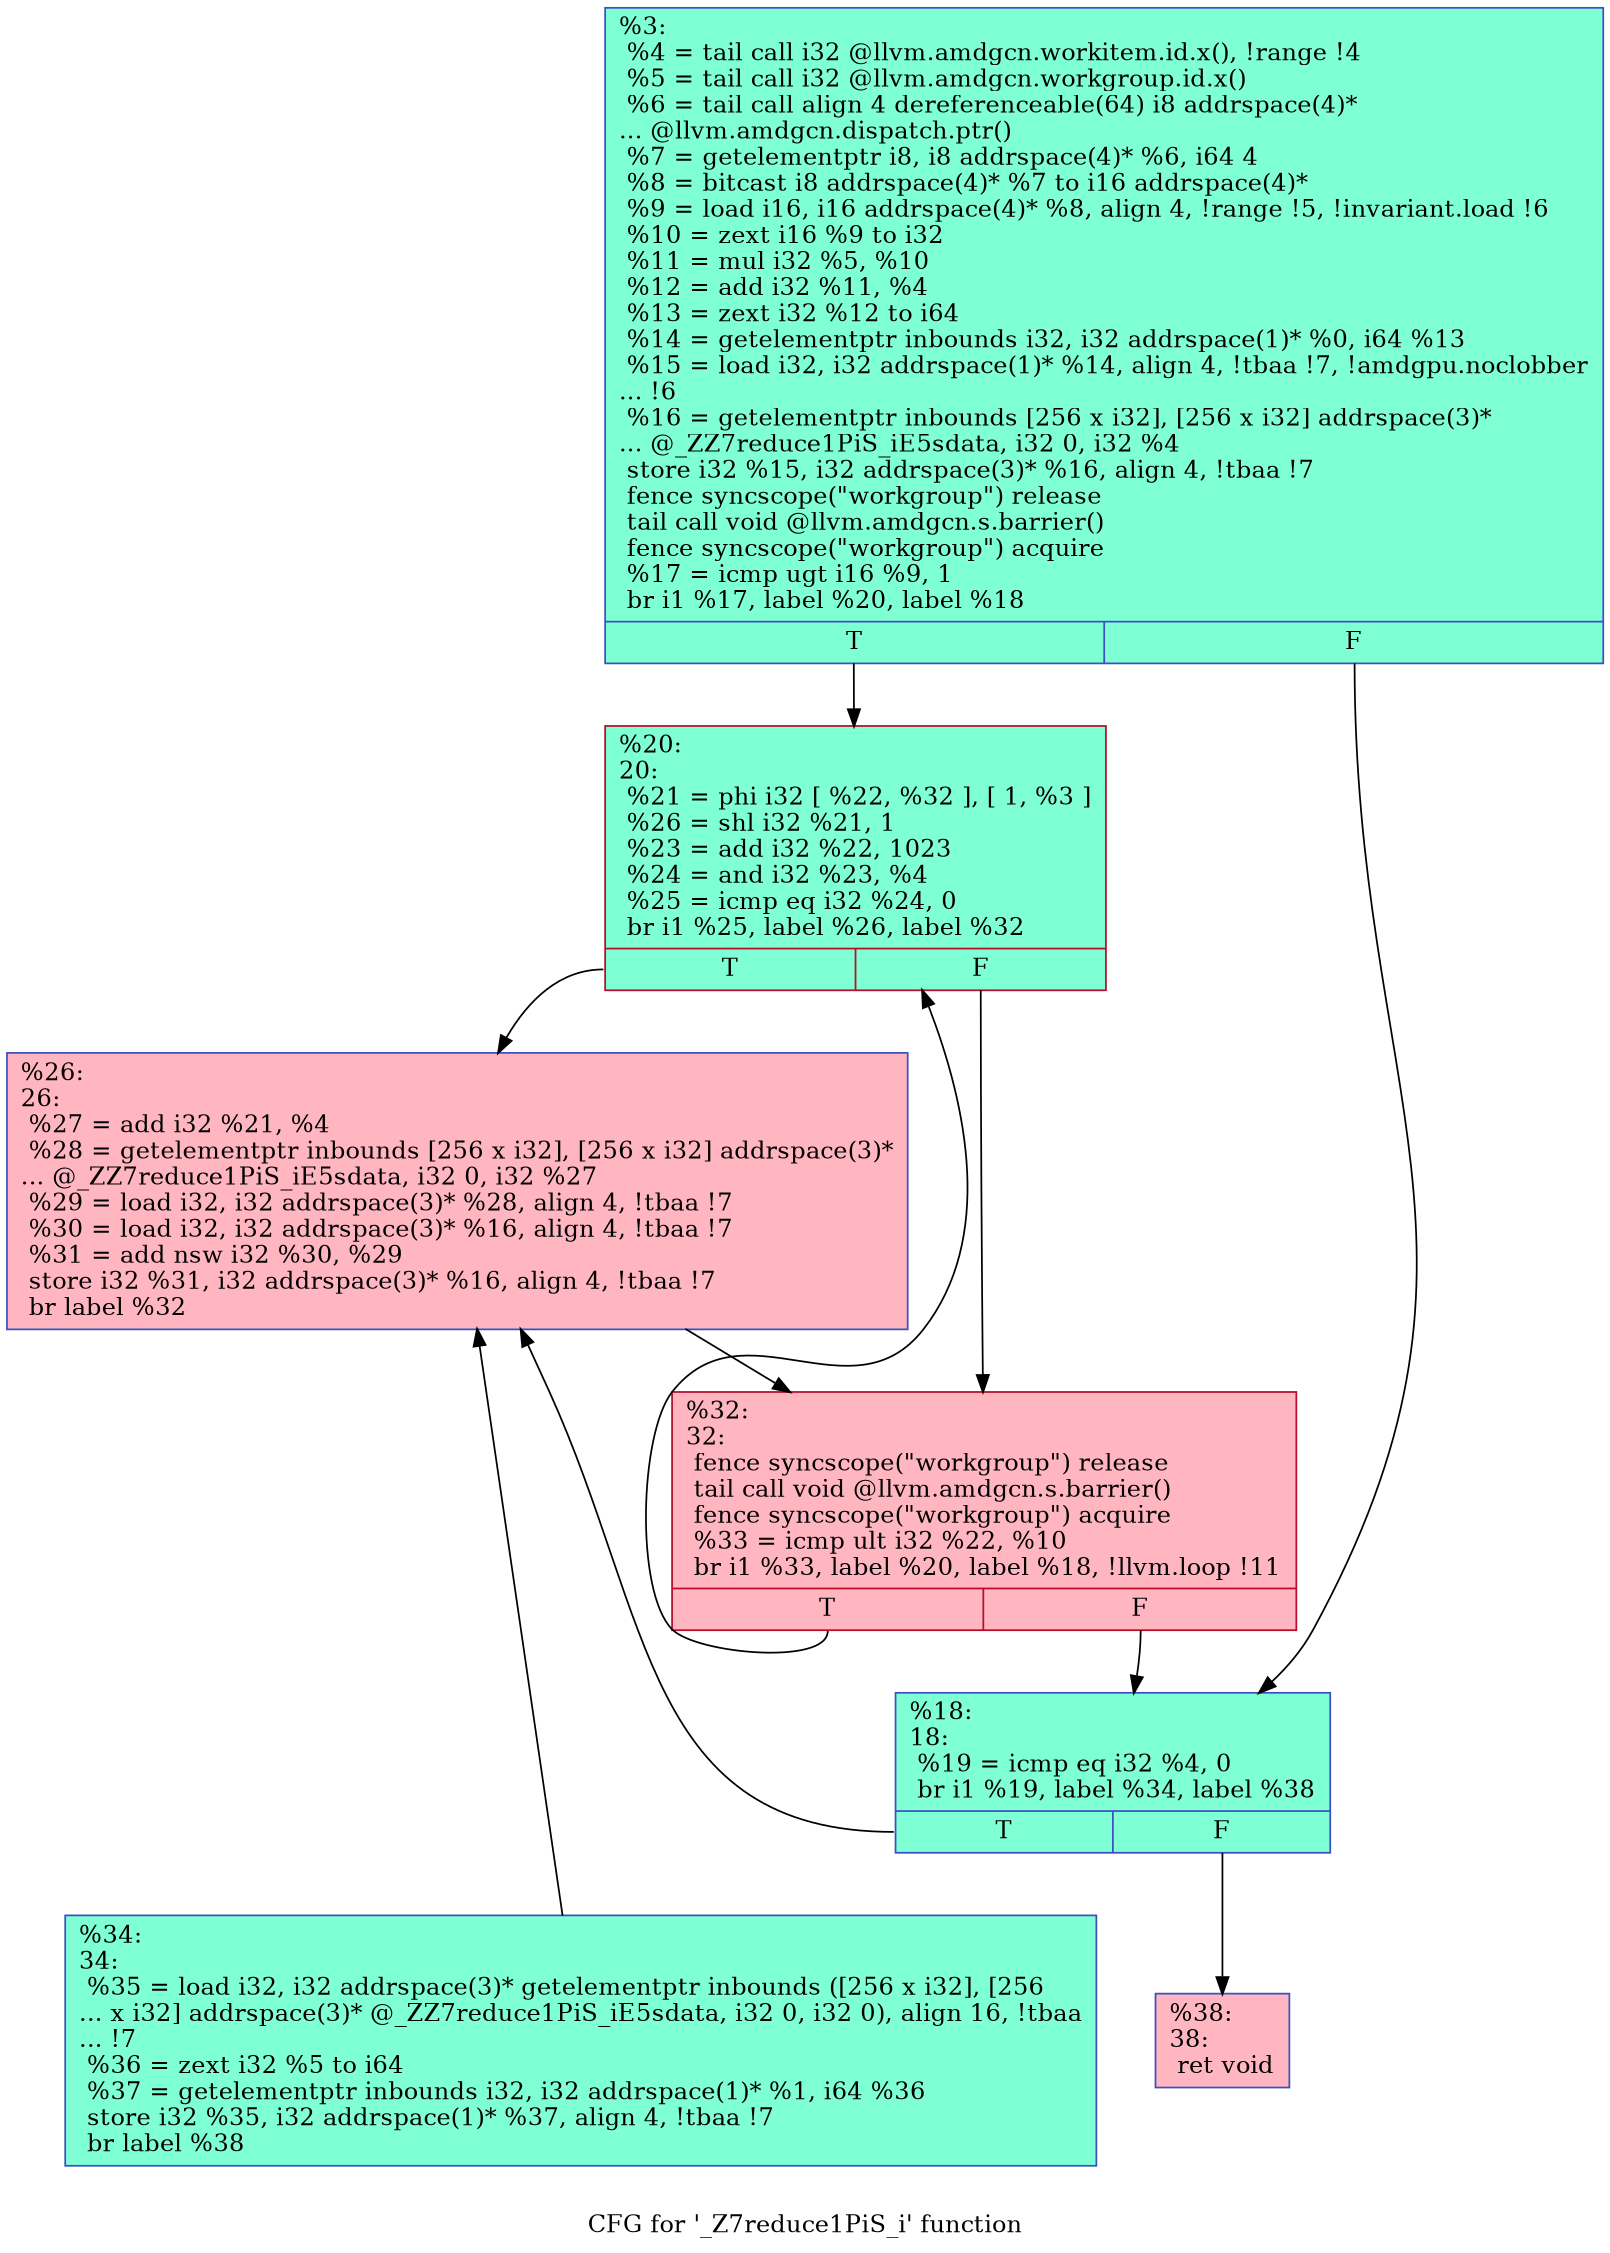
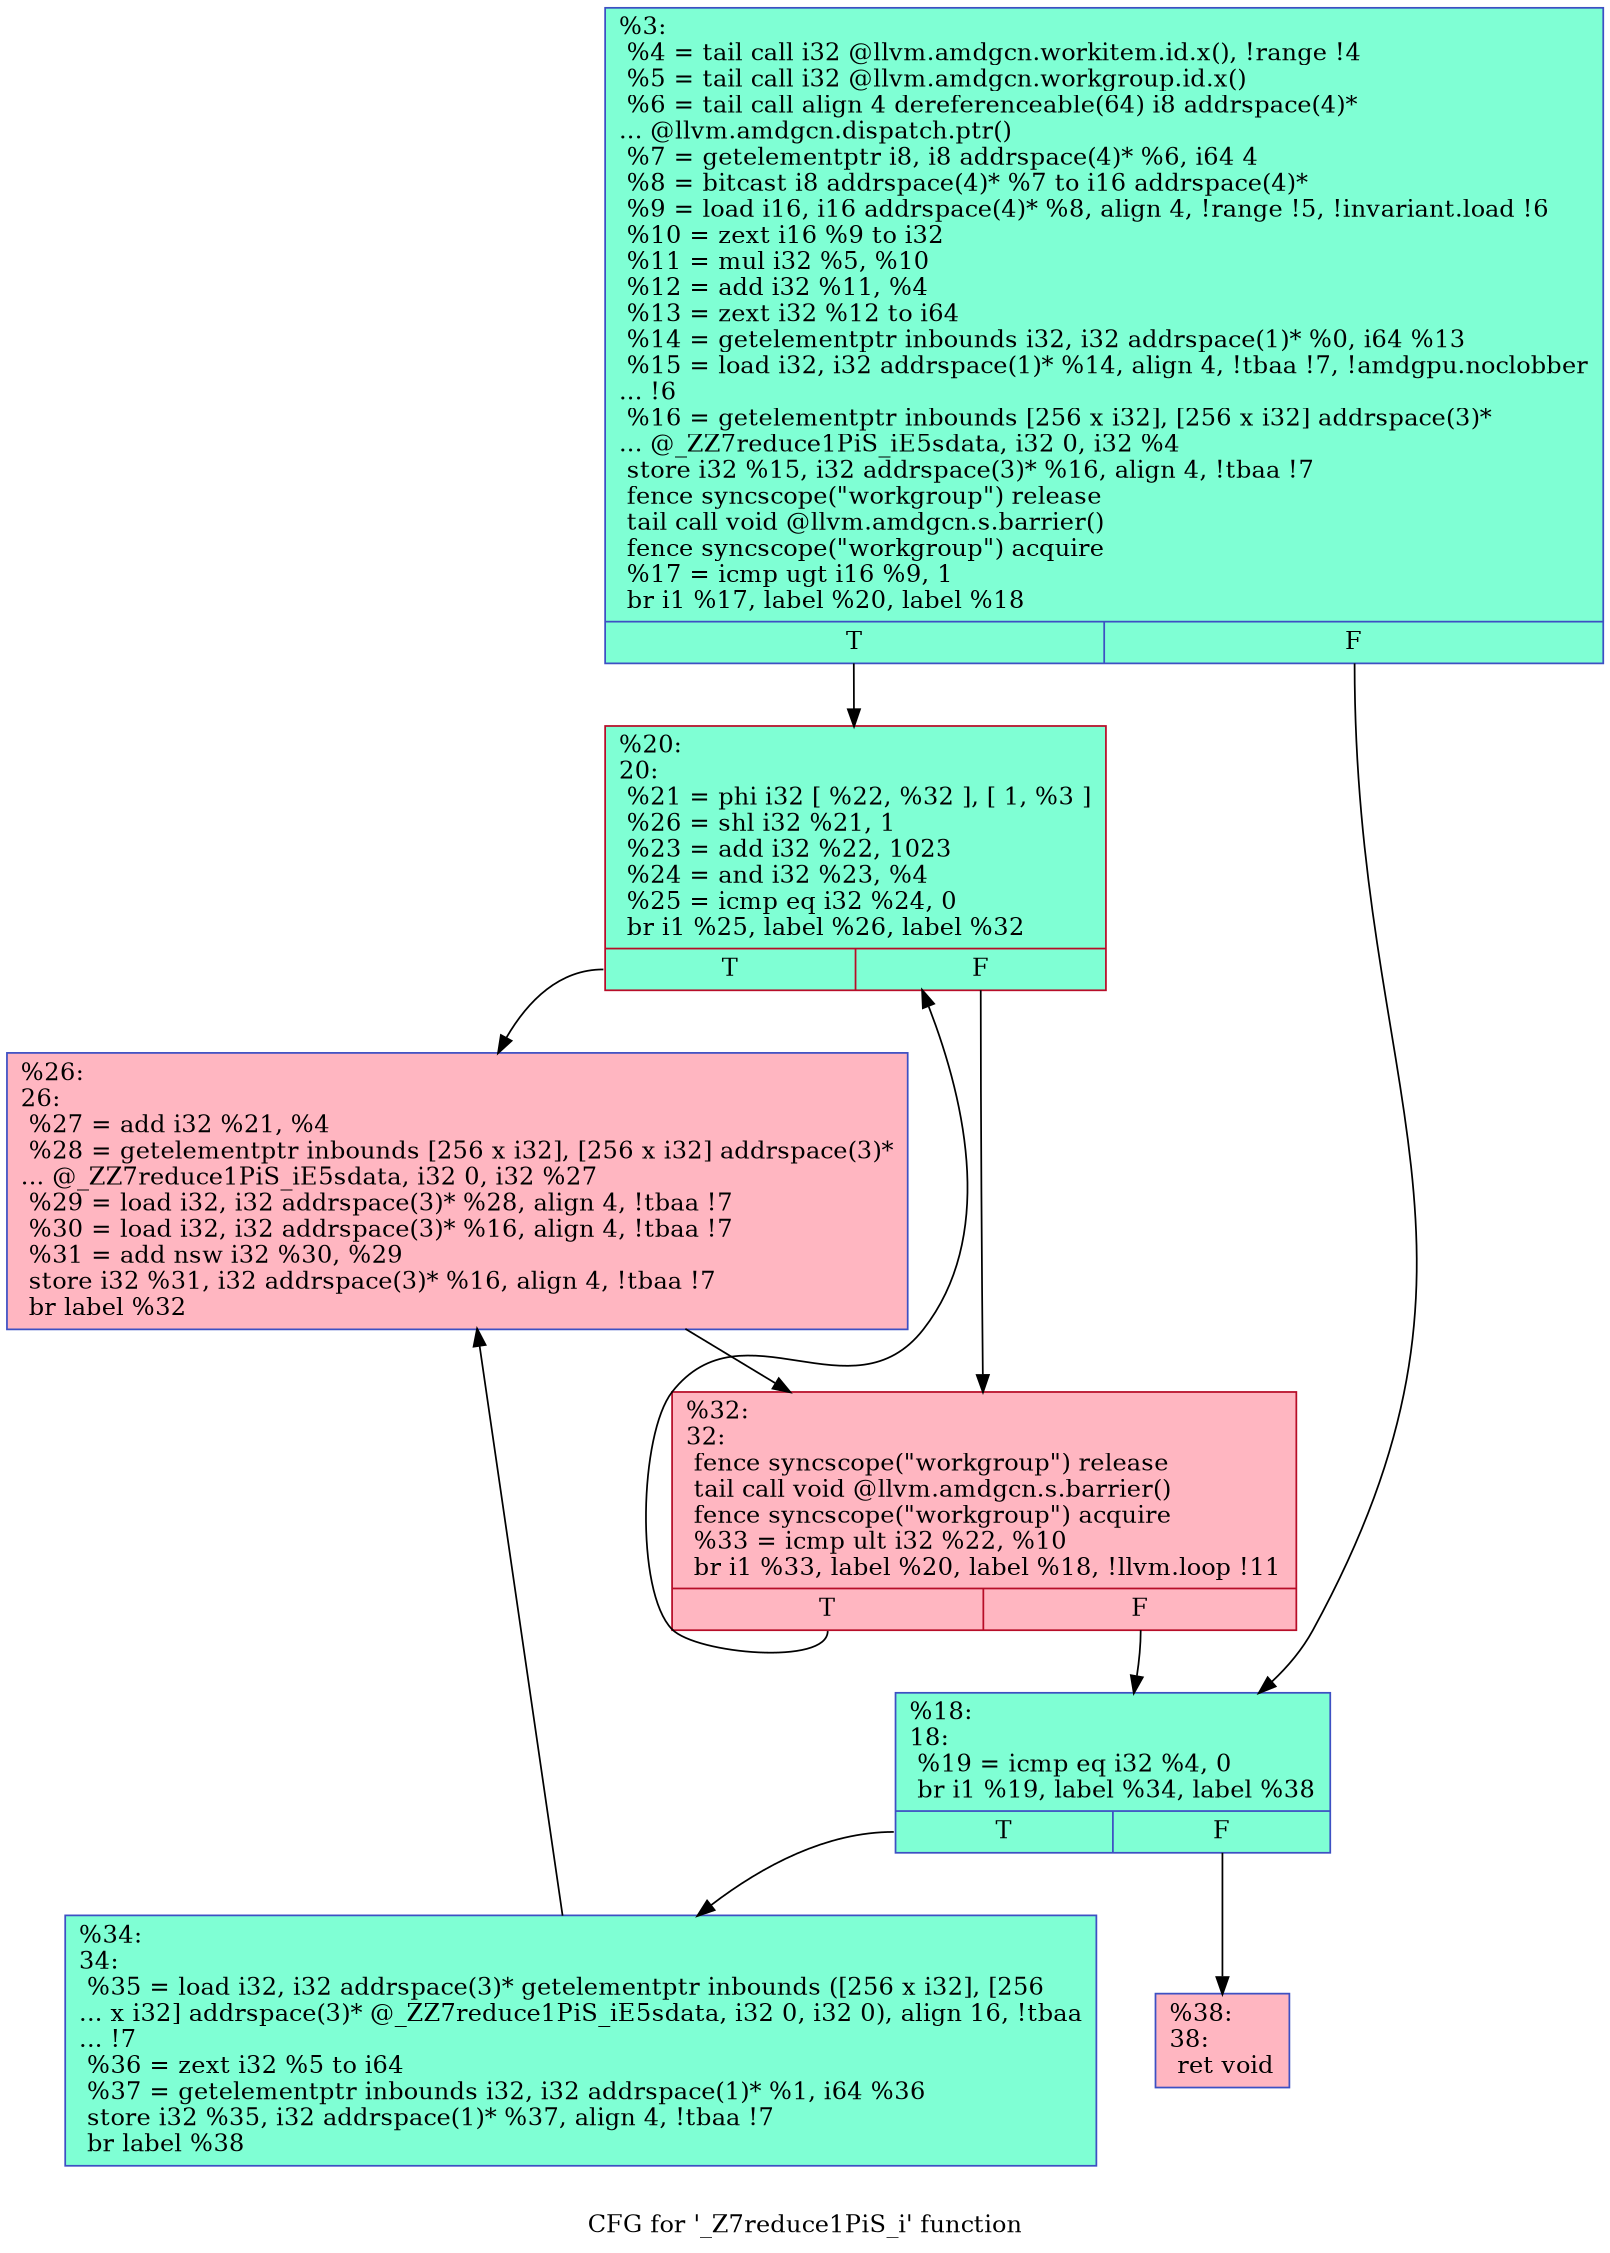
(647, 1651) -> (797, 1854)
